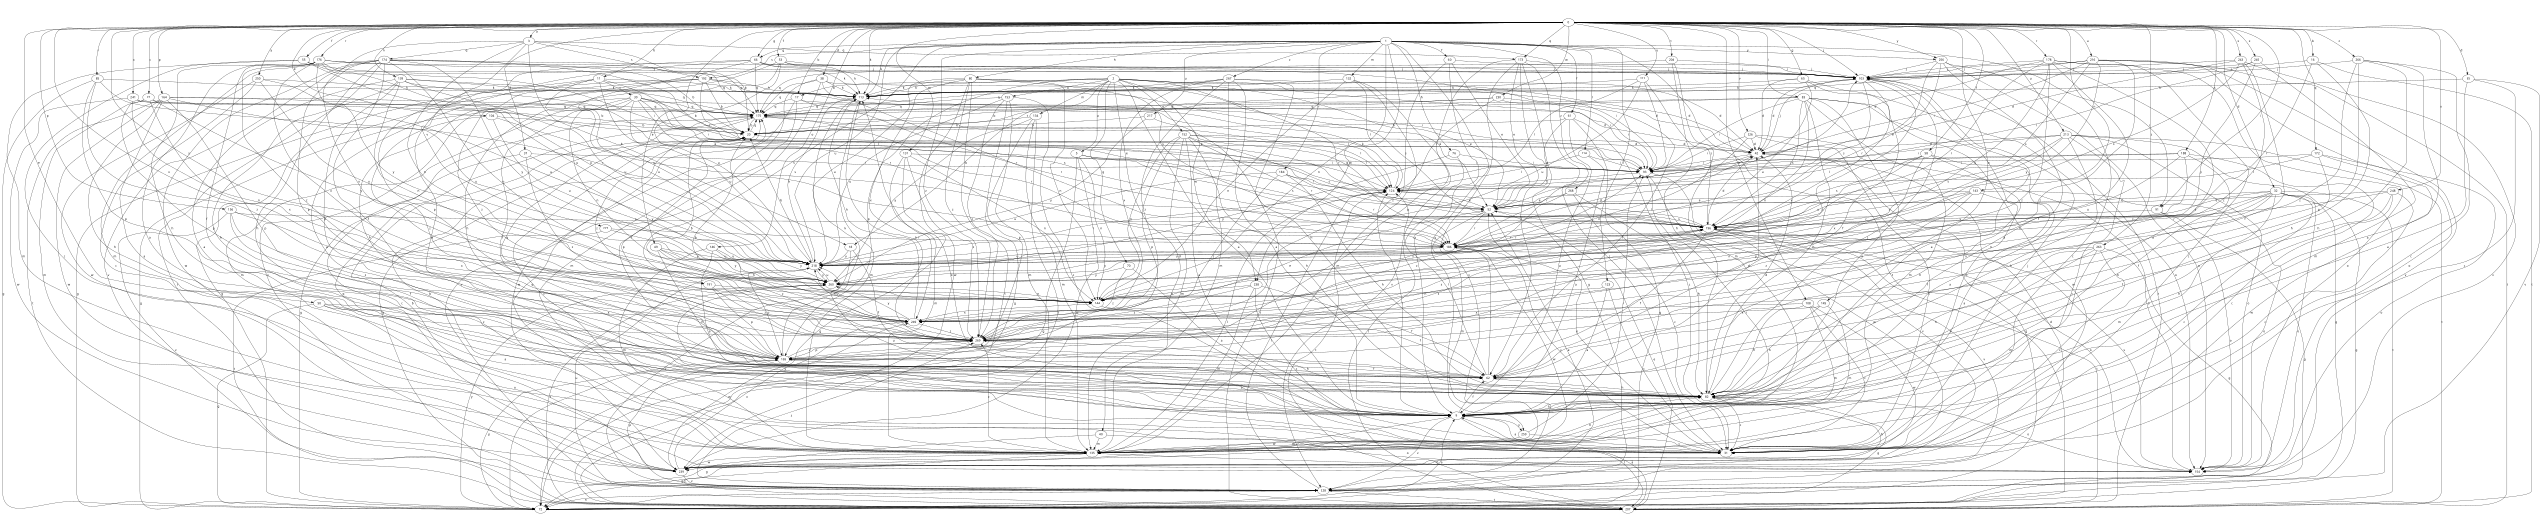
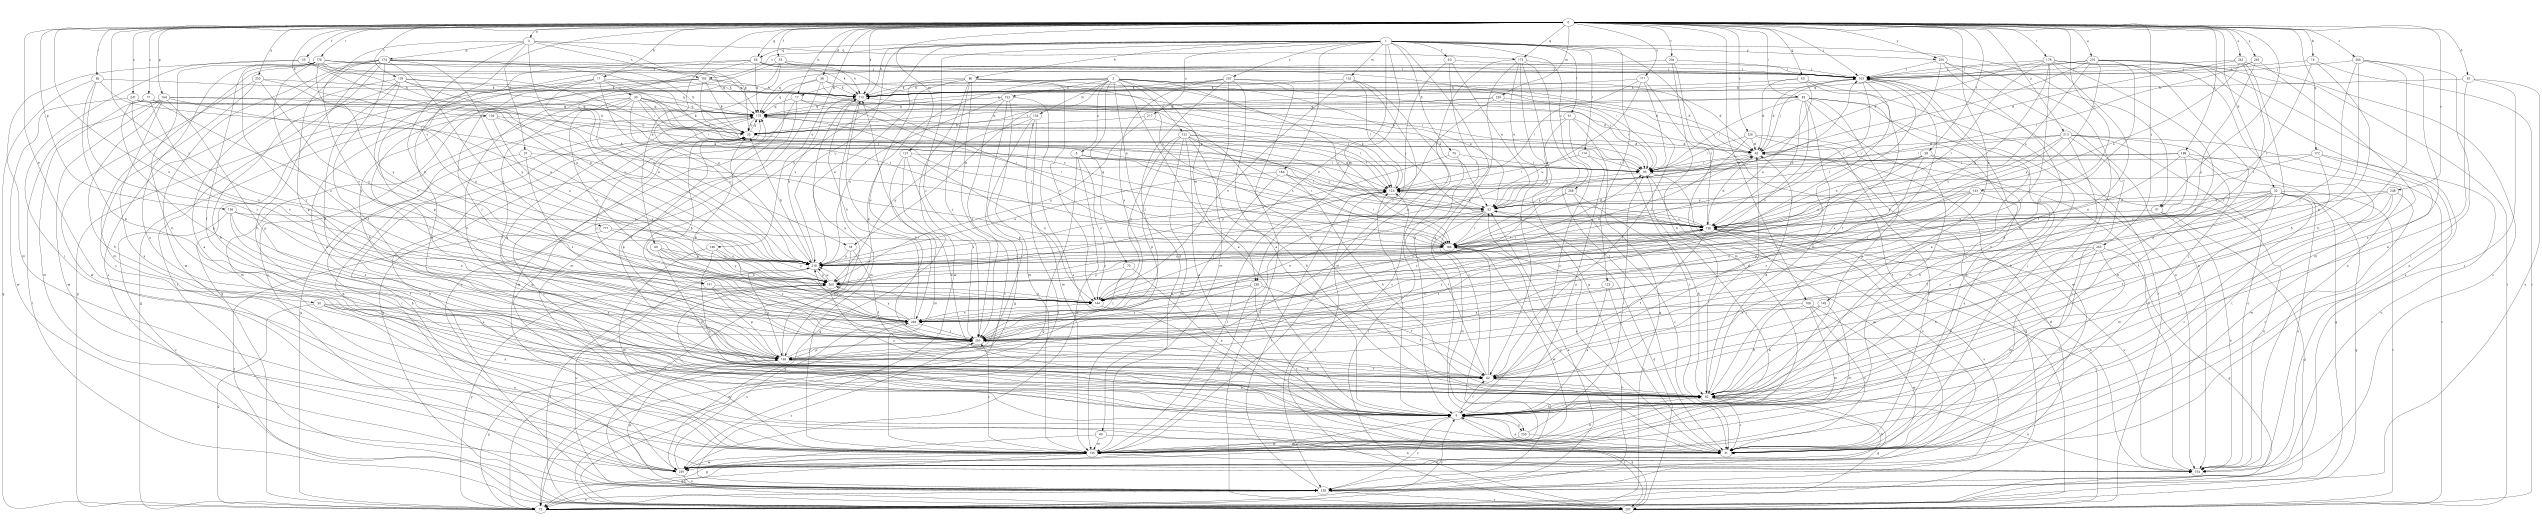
(1740, 172) -> none
